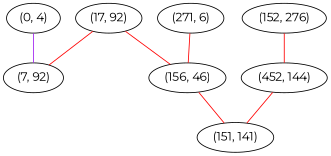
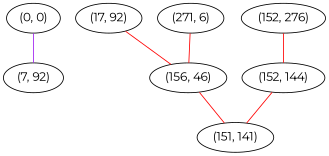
(33, 18) -> (33, 18)
(71, 48) -> none
(284, 78) -> (283, 78)
